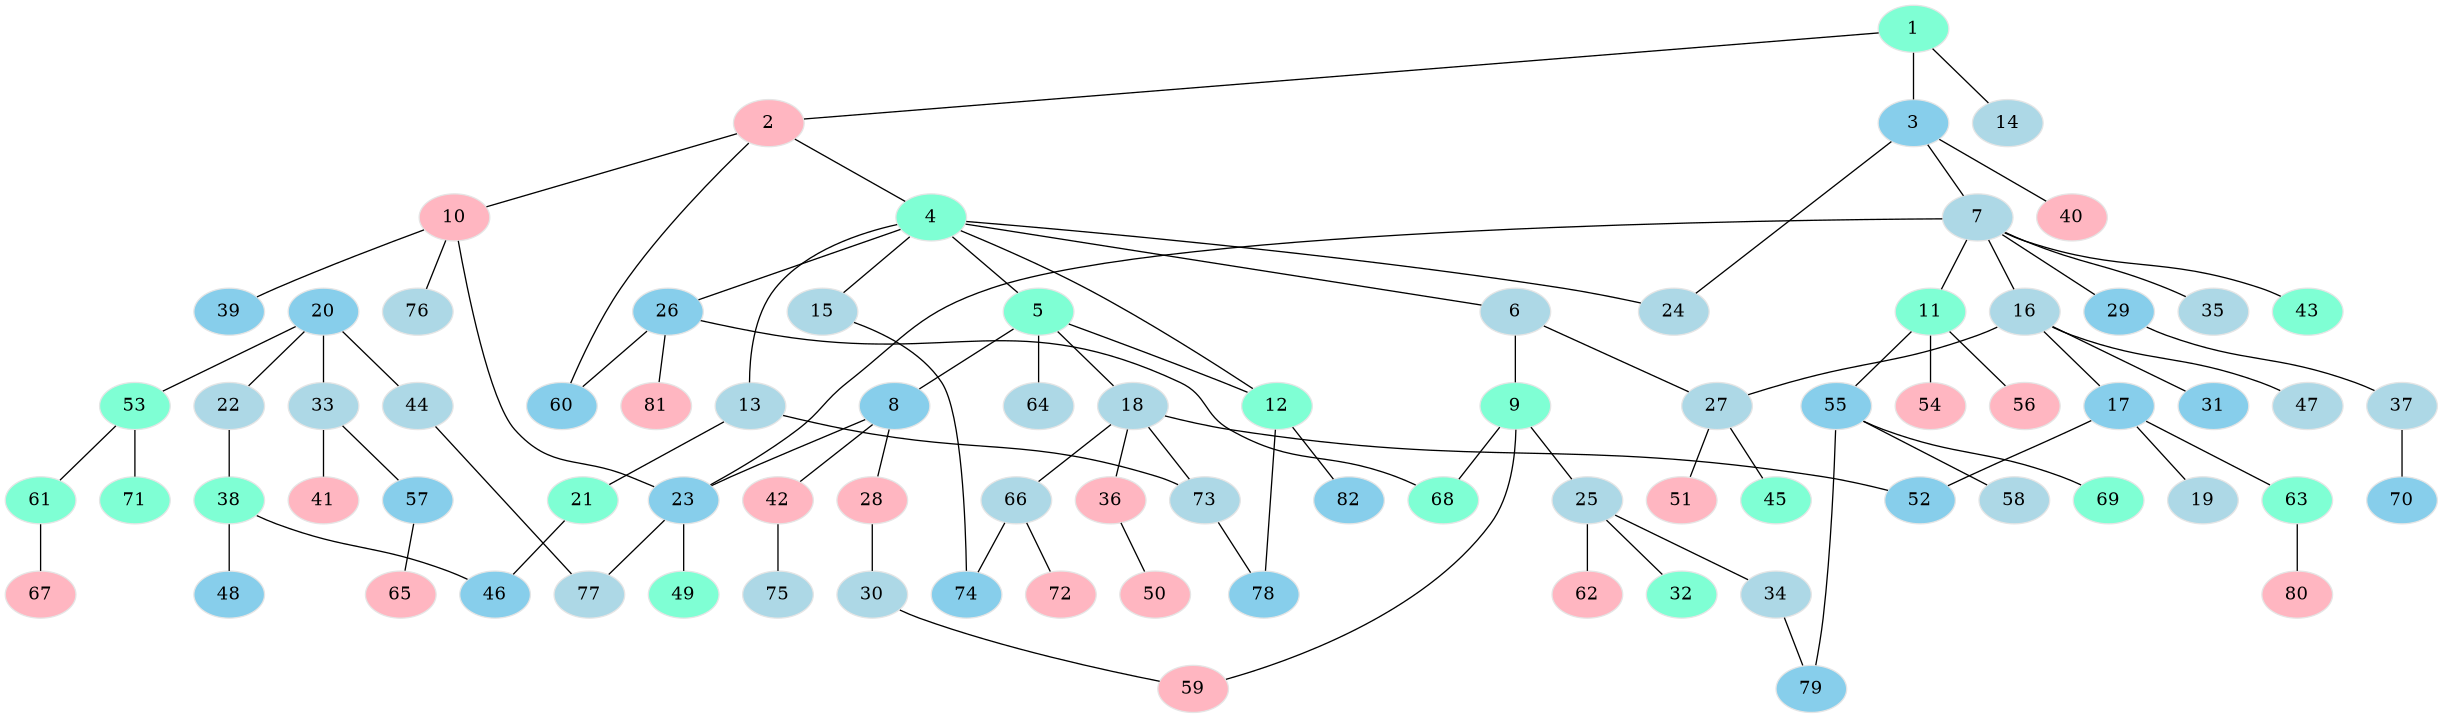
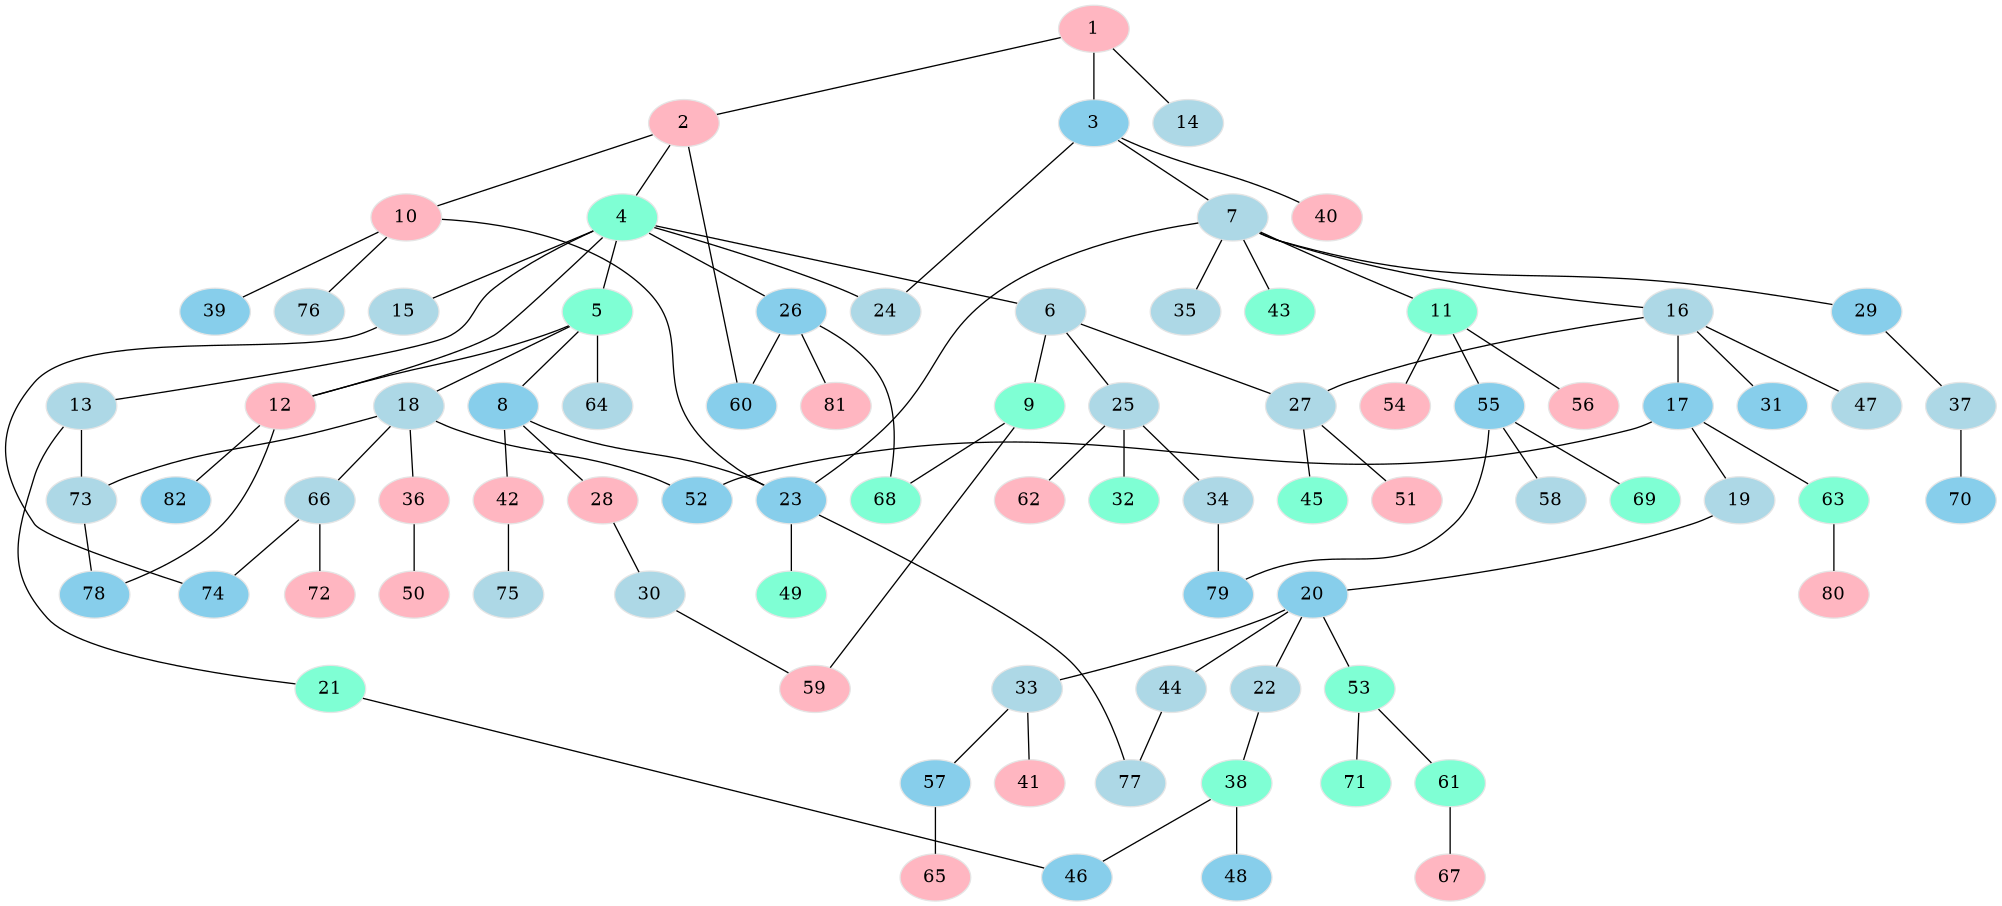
(1914, 29) -> (1094, 29)
(1277, 406) -> (281, 406)
(1545, 445) -> (1087, 359)
none -> (1532, 563)
